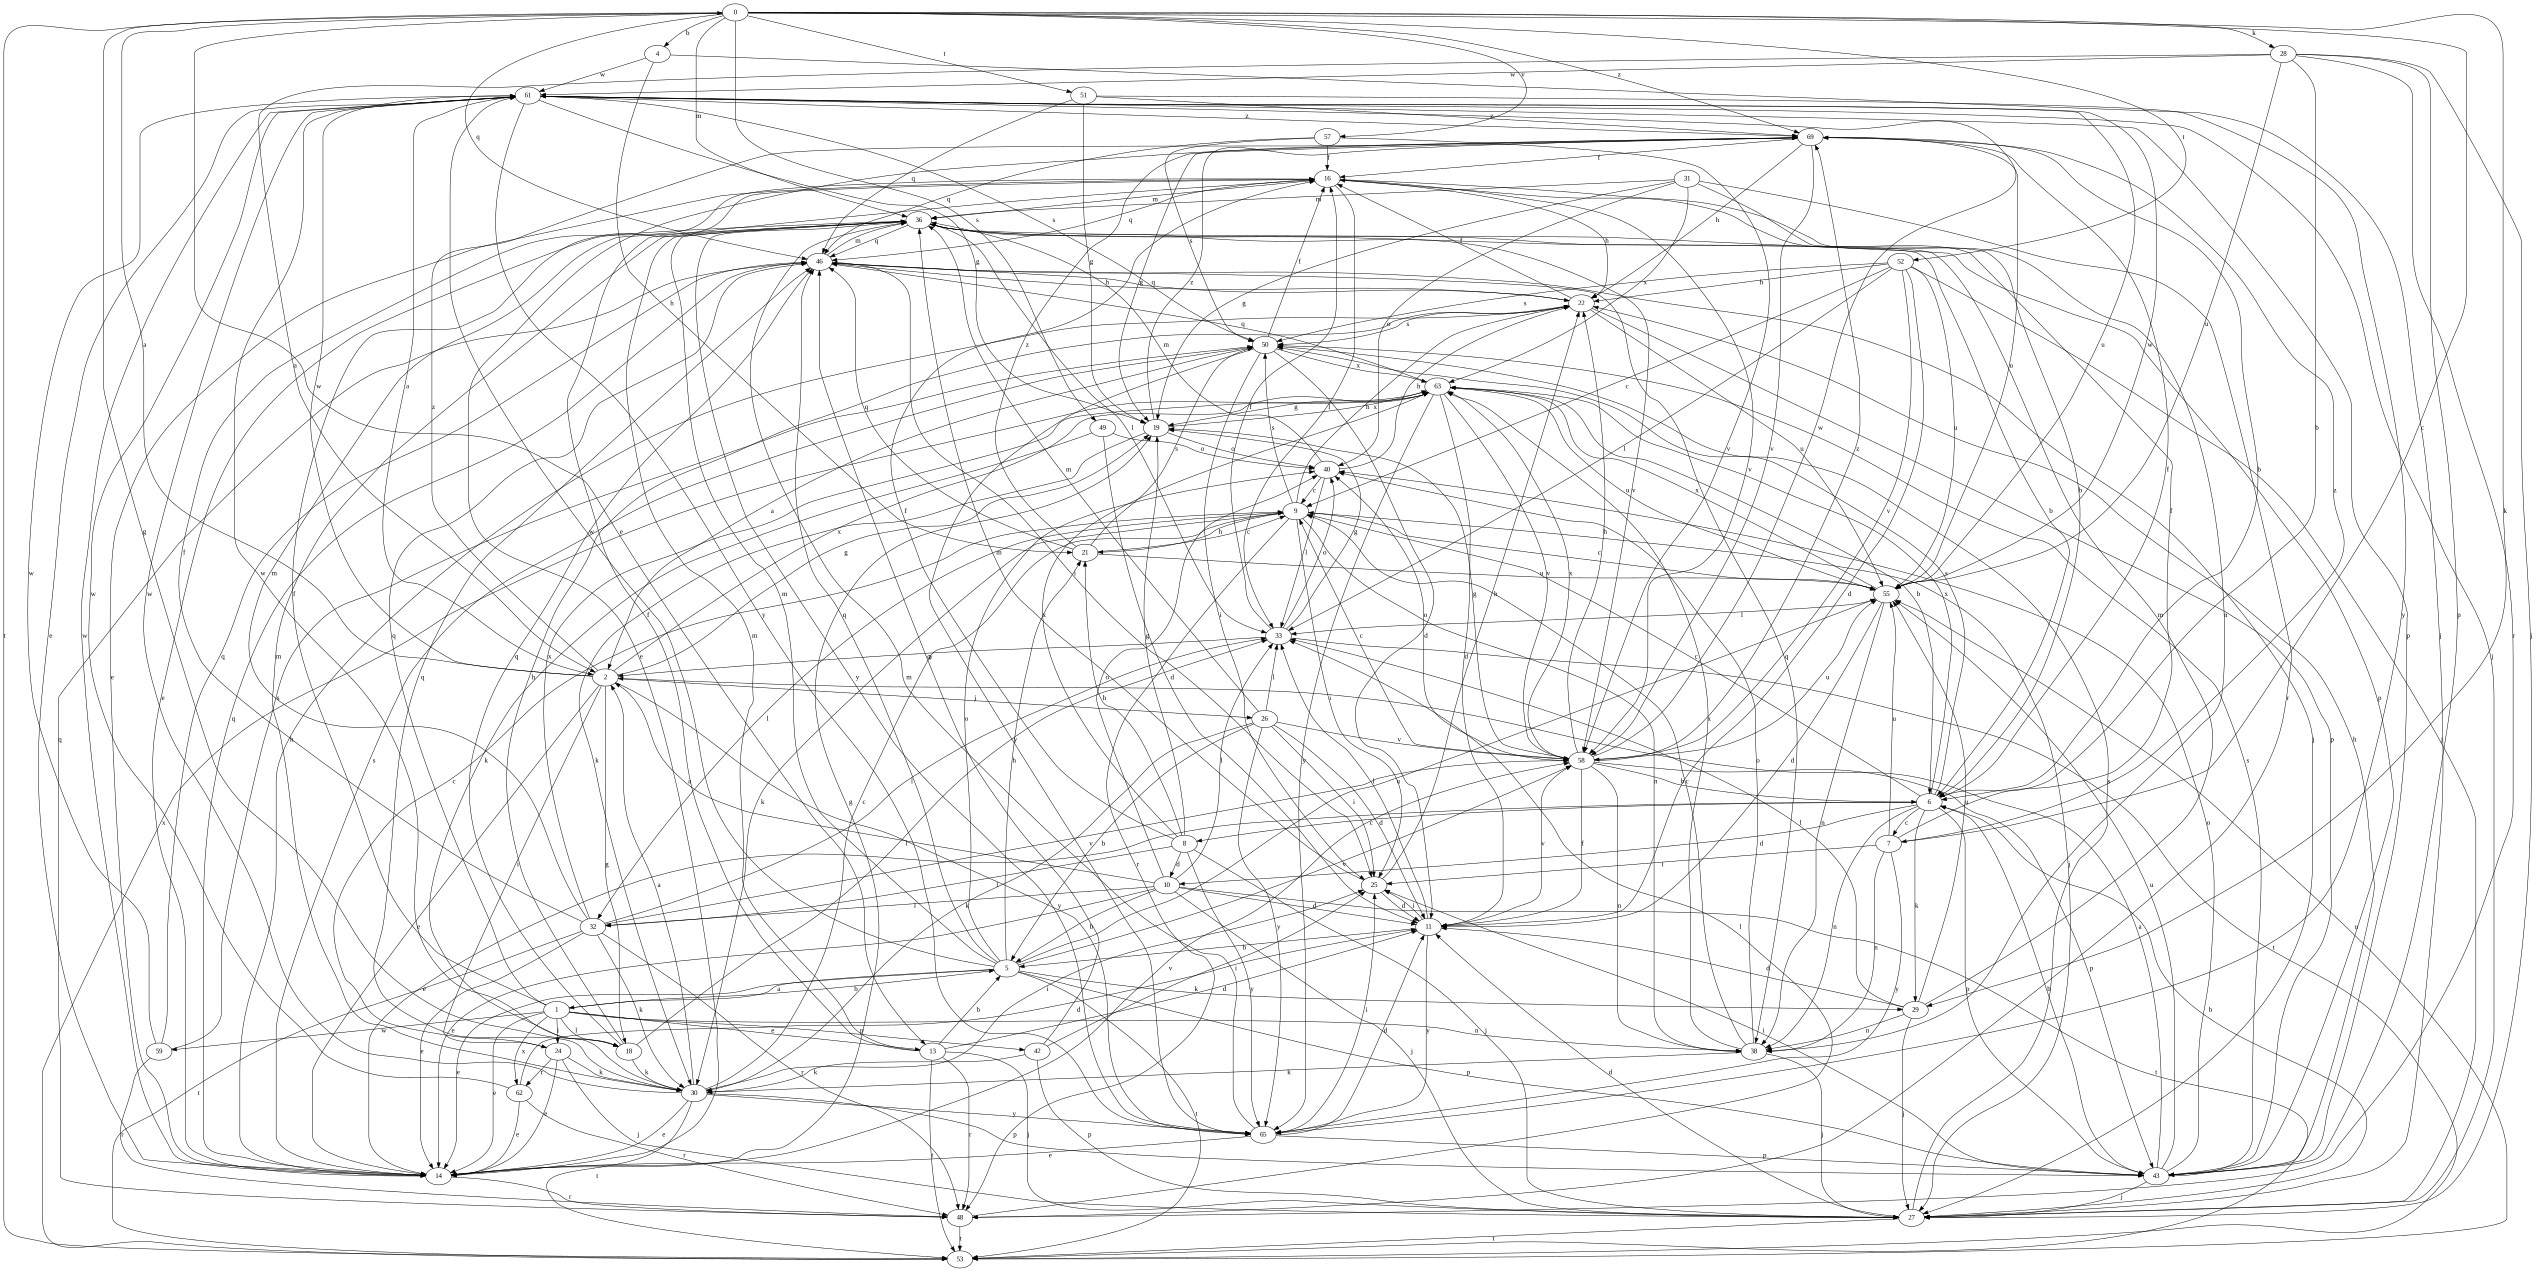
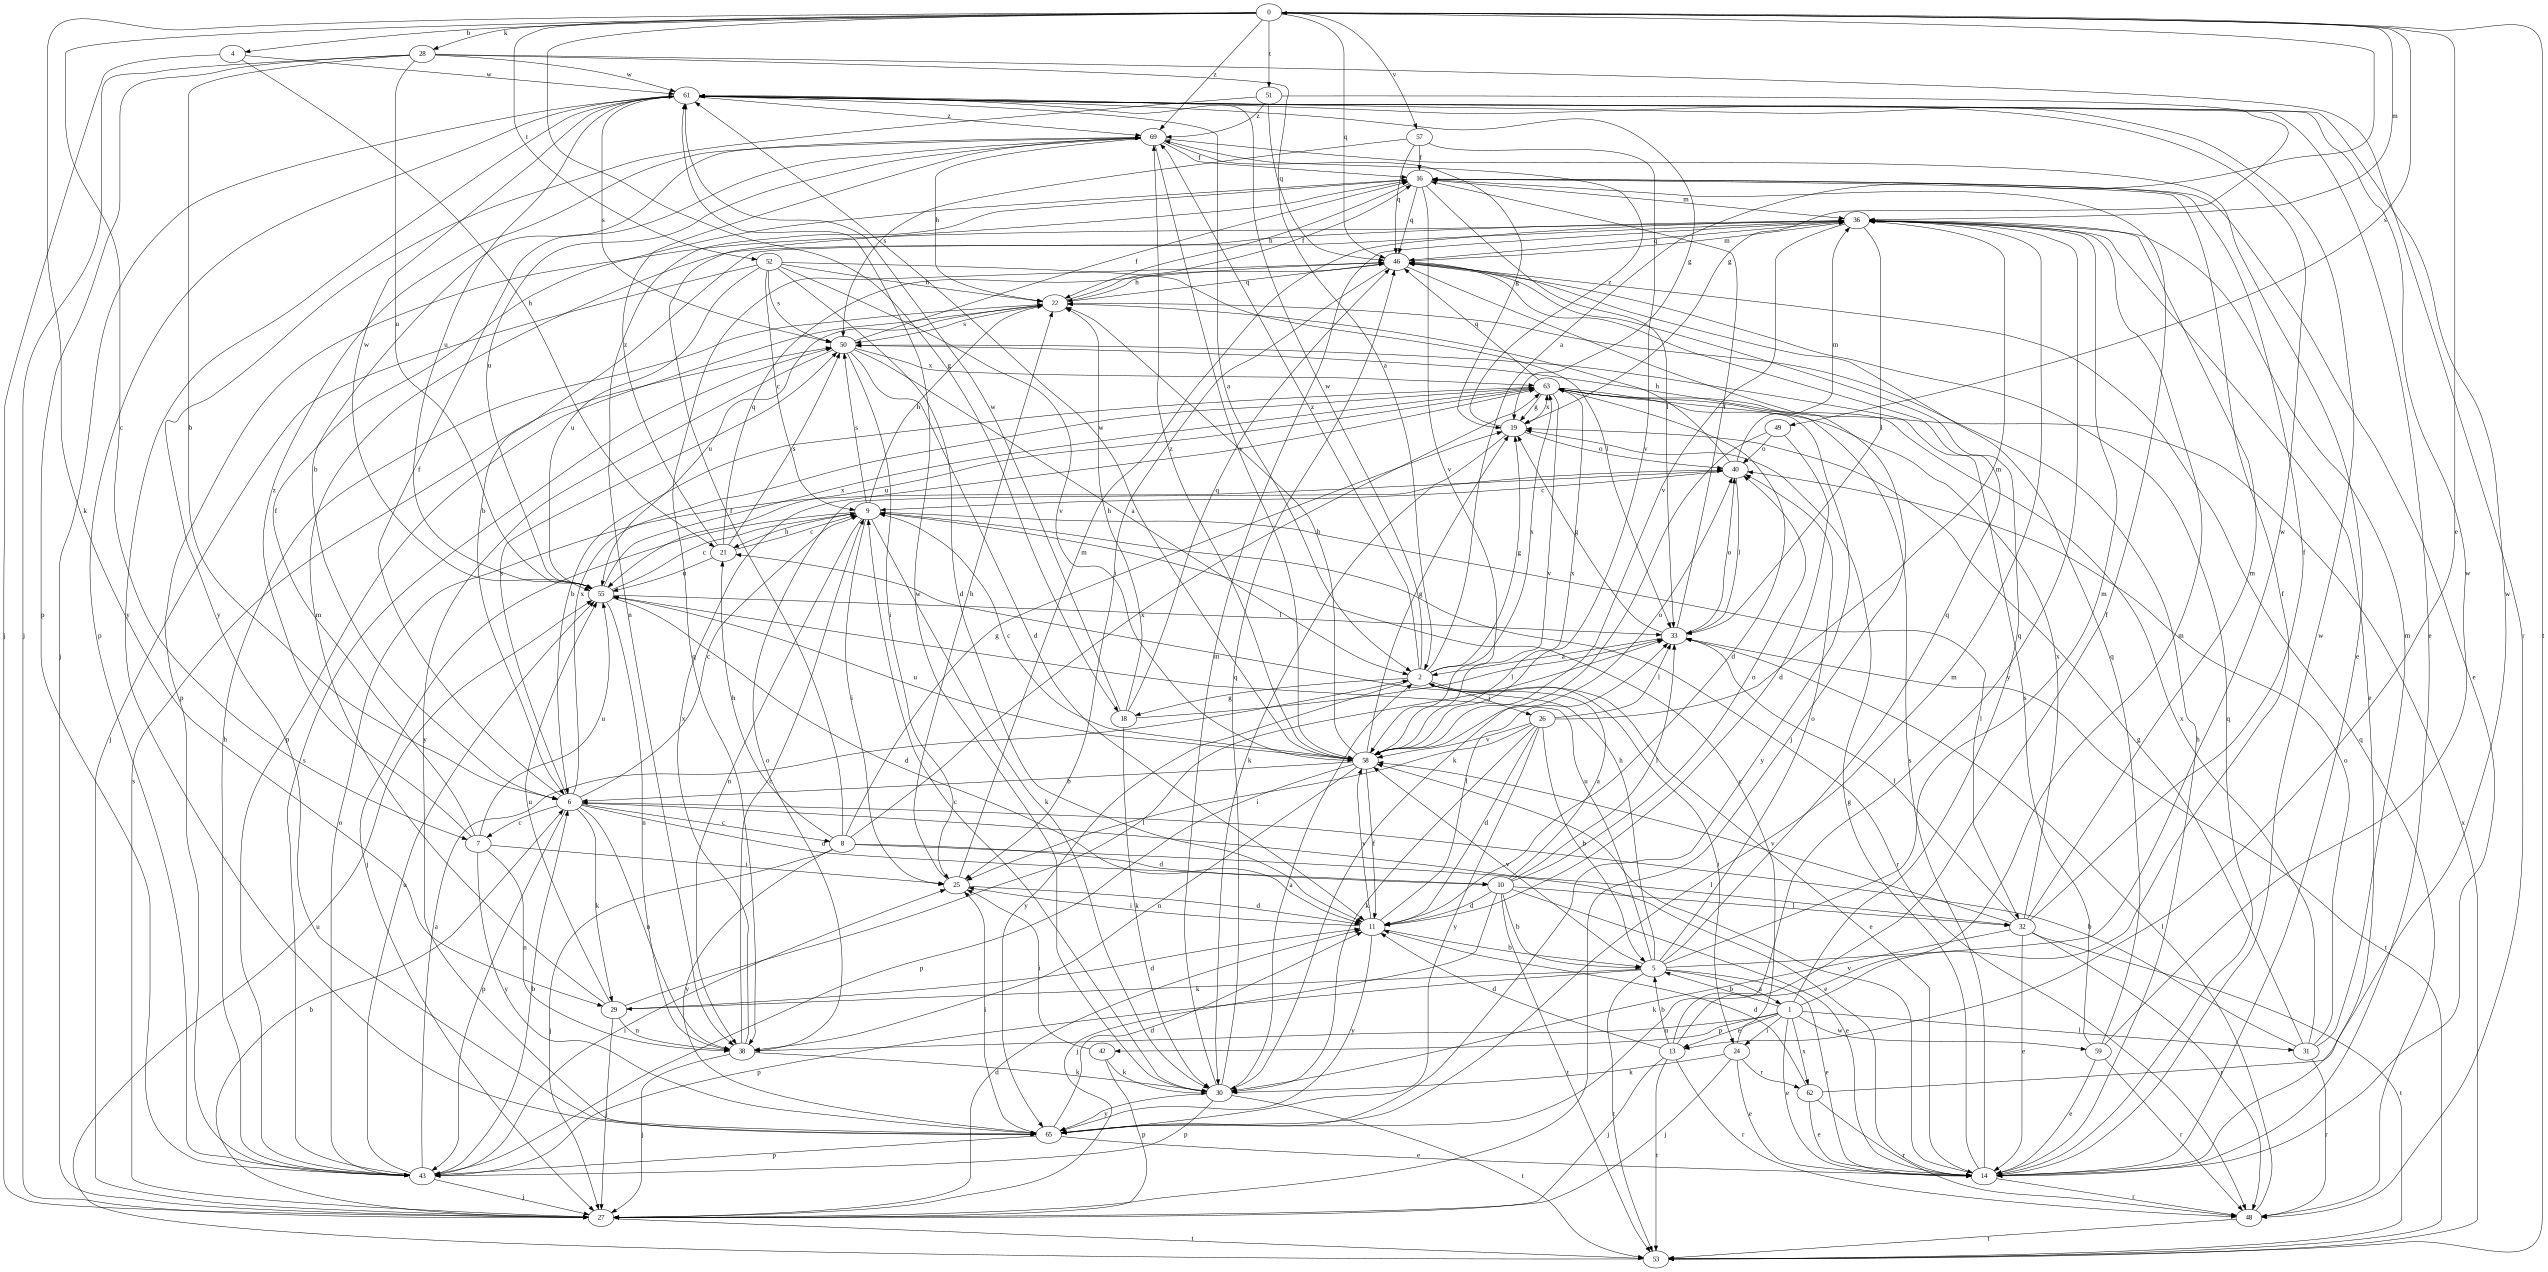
(937, 681) -> none
(1028, 997) -> none
(573, 1033) -> (2046, 1031)
(581, 1159) -> (2059, 1126)
